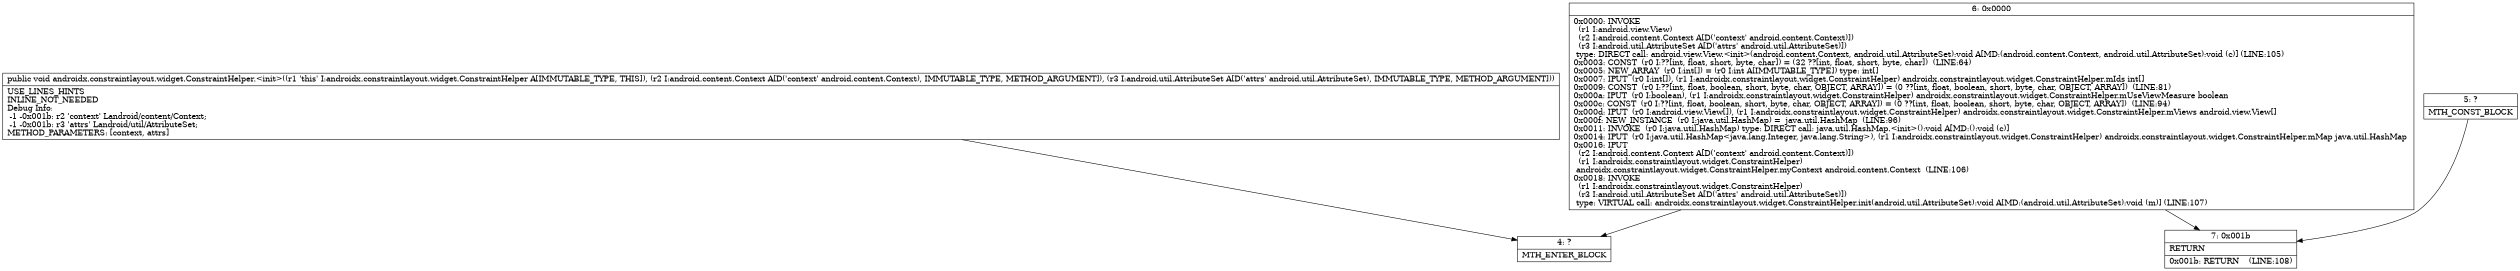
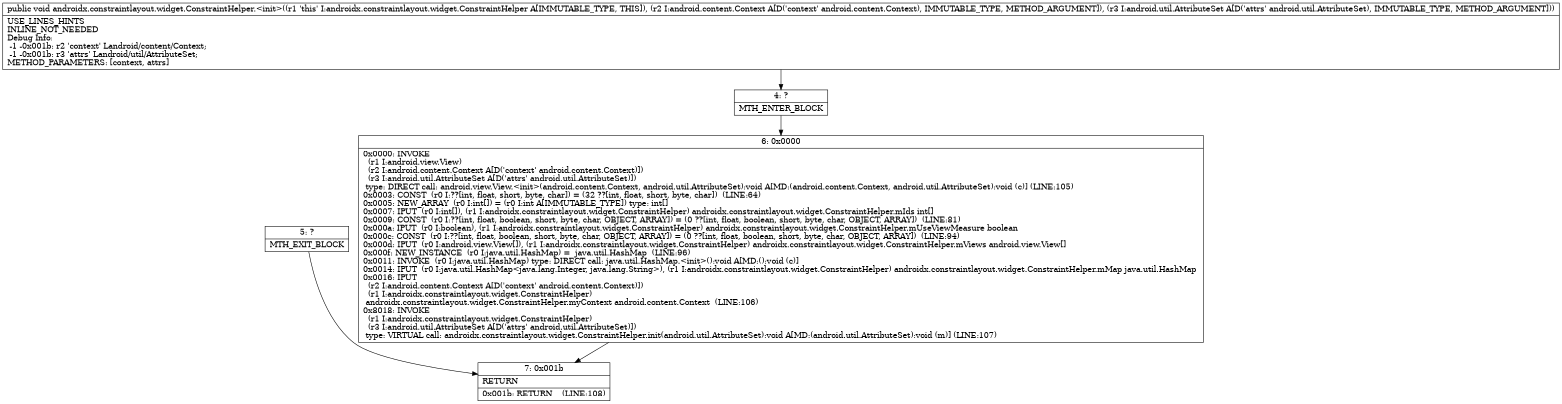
(2471, 112) -> (307, 245)
(1610, 178) -> (399, 311)
(1644, 222) -> (781, 123)
